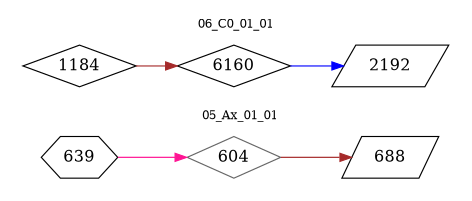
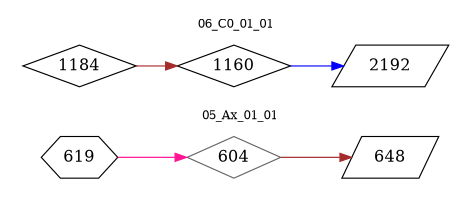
(234, 66) -> (234, 66)
(79, 157) -> (79, 157)
(390, 157) -> (390, 157)
